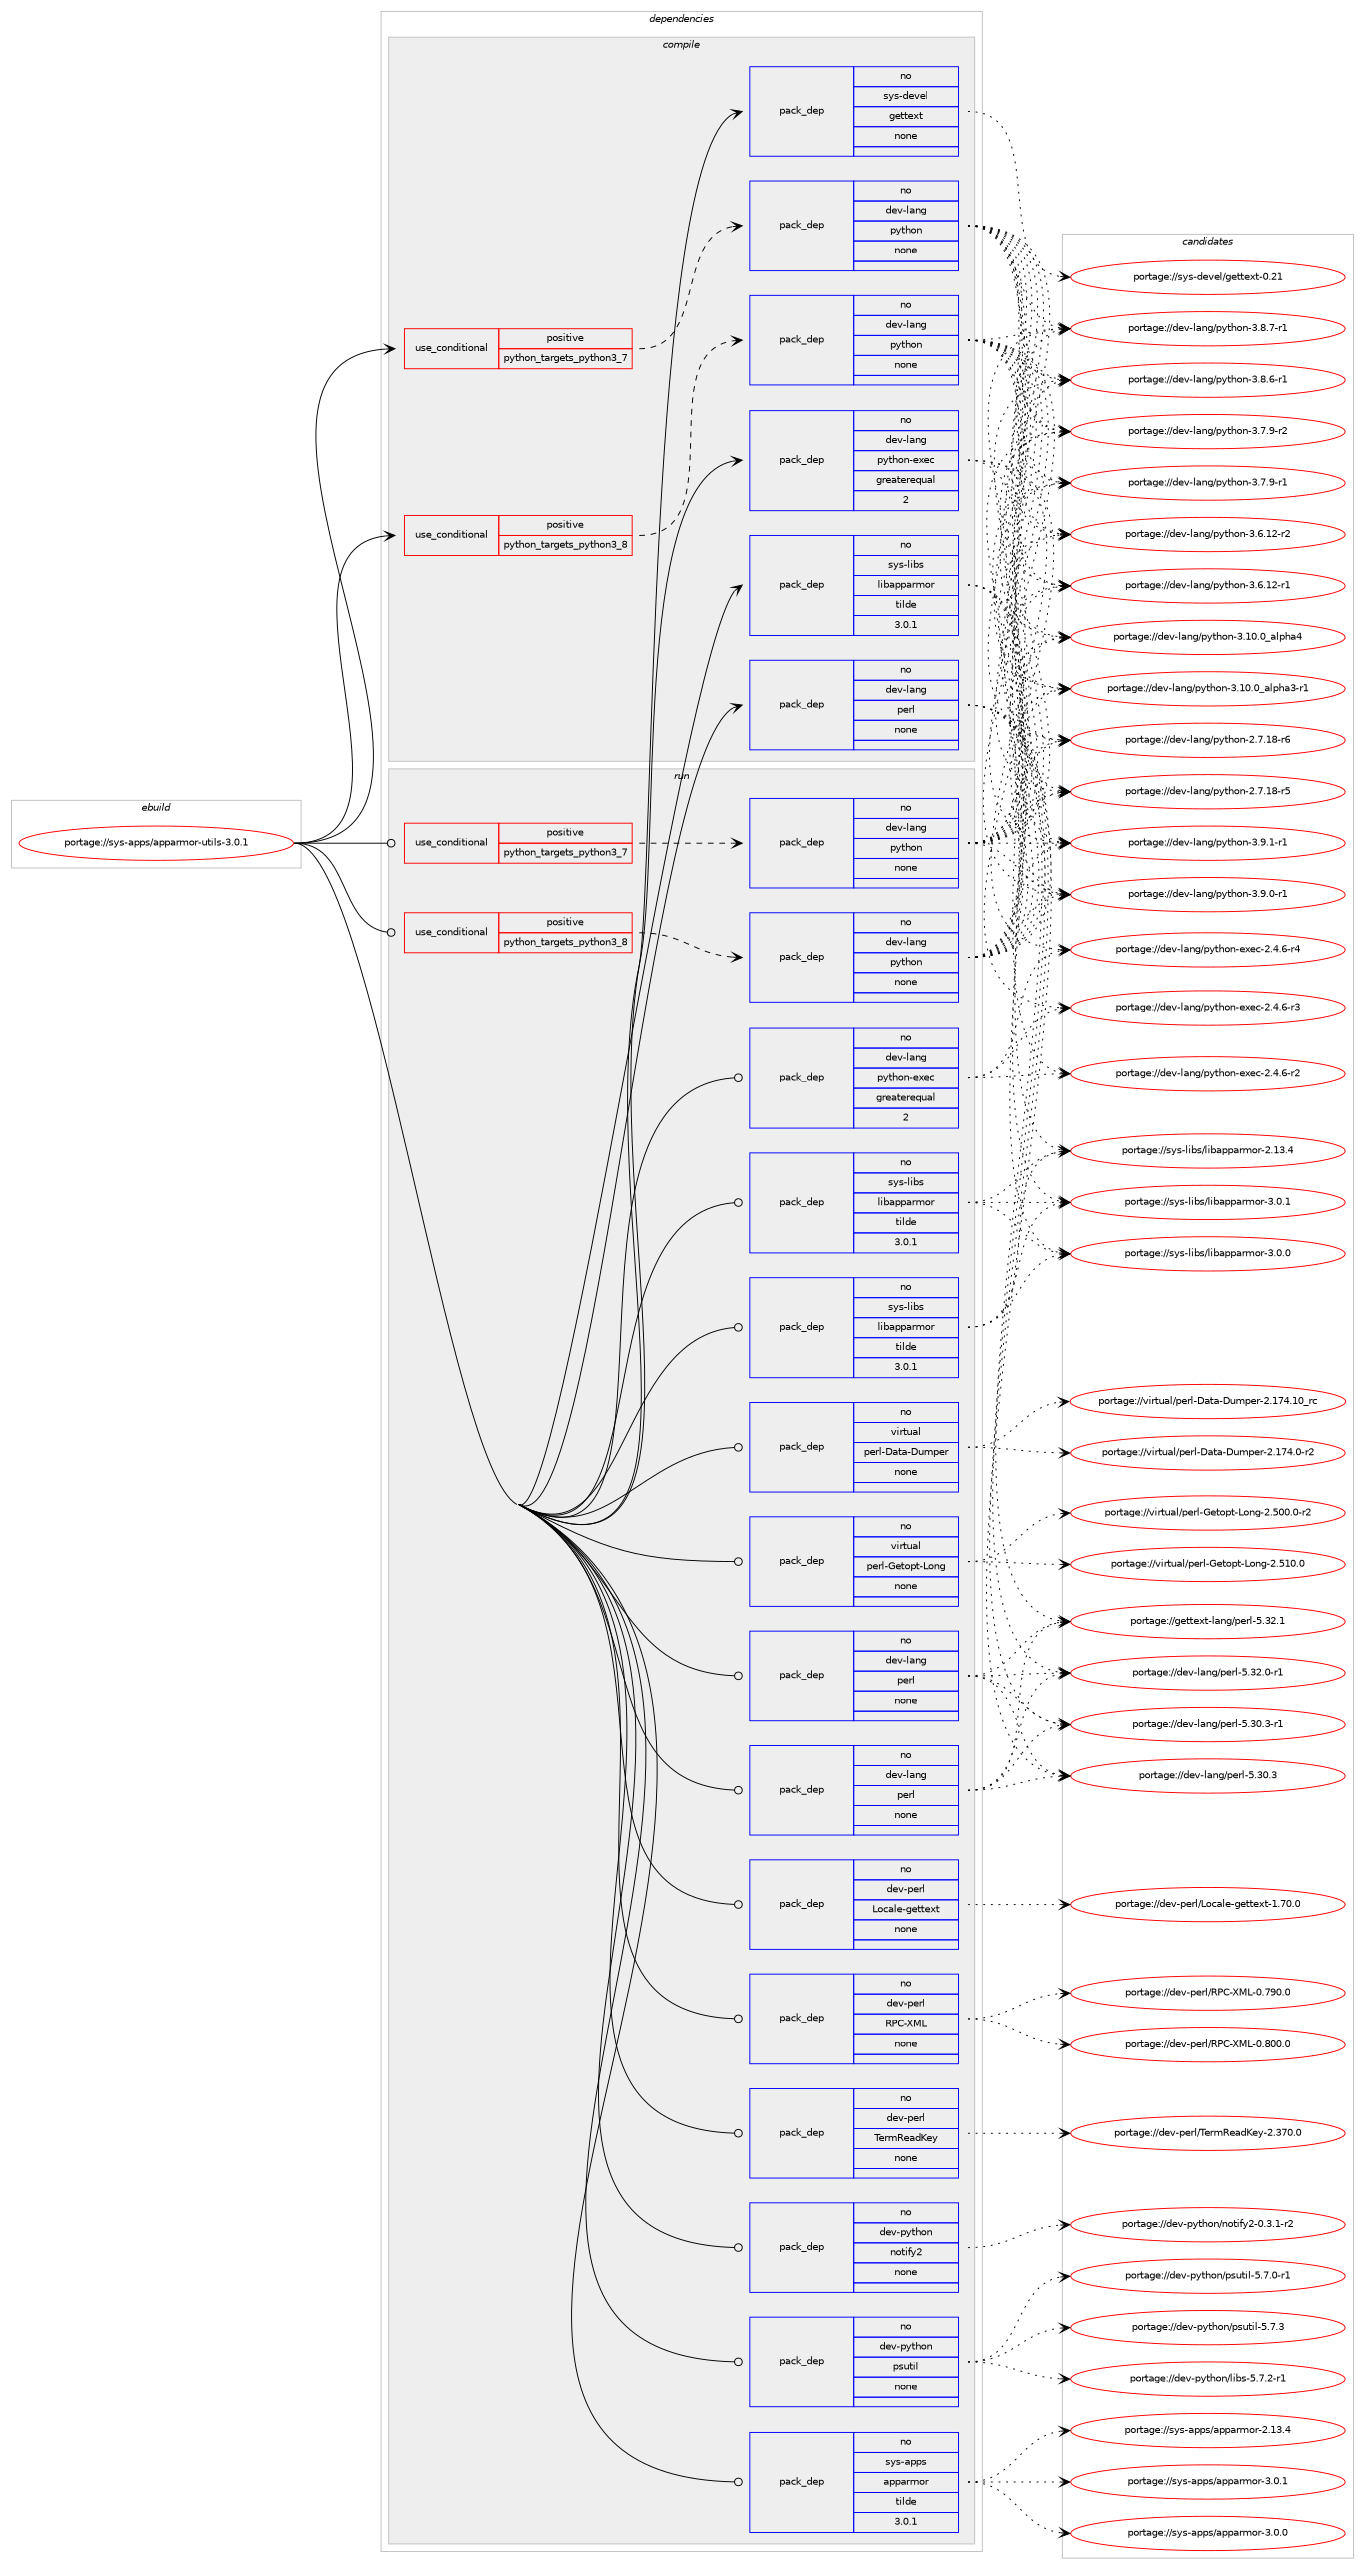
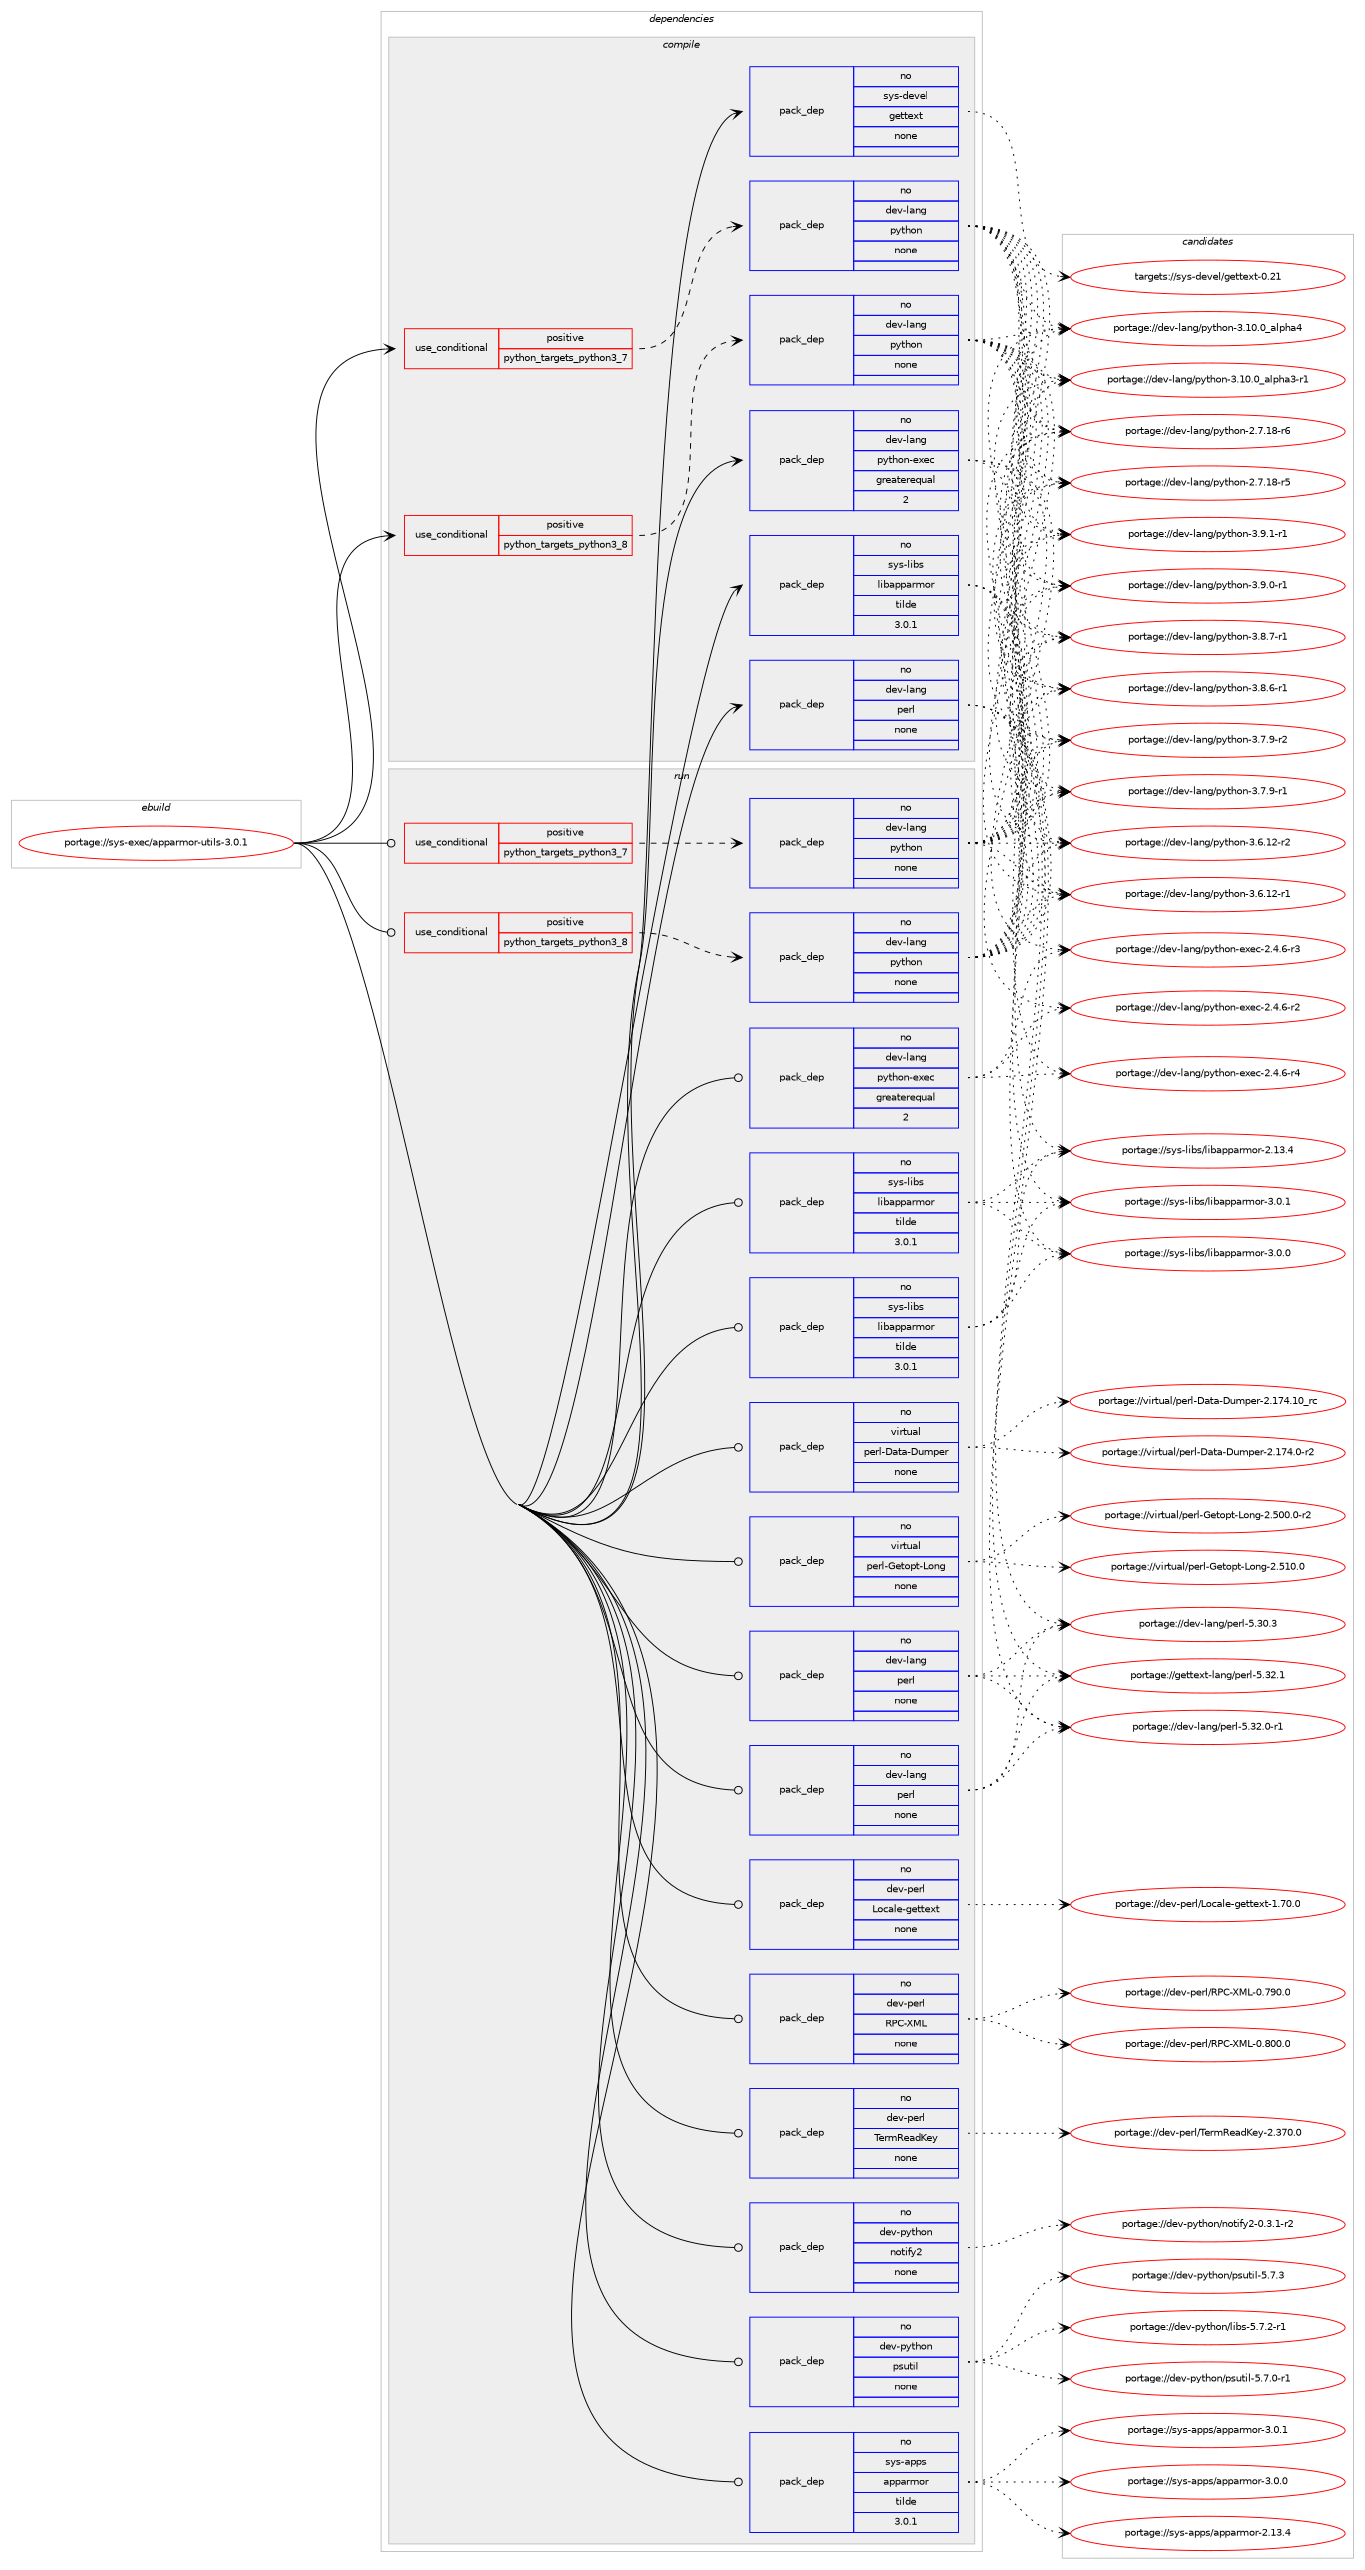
(1208, 277) -> (1208, 277)
(156, 843) -> (156, 843)
(1208, 1725) -> none
